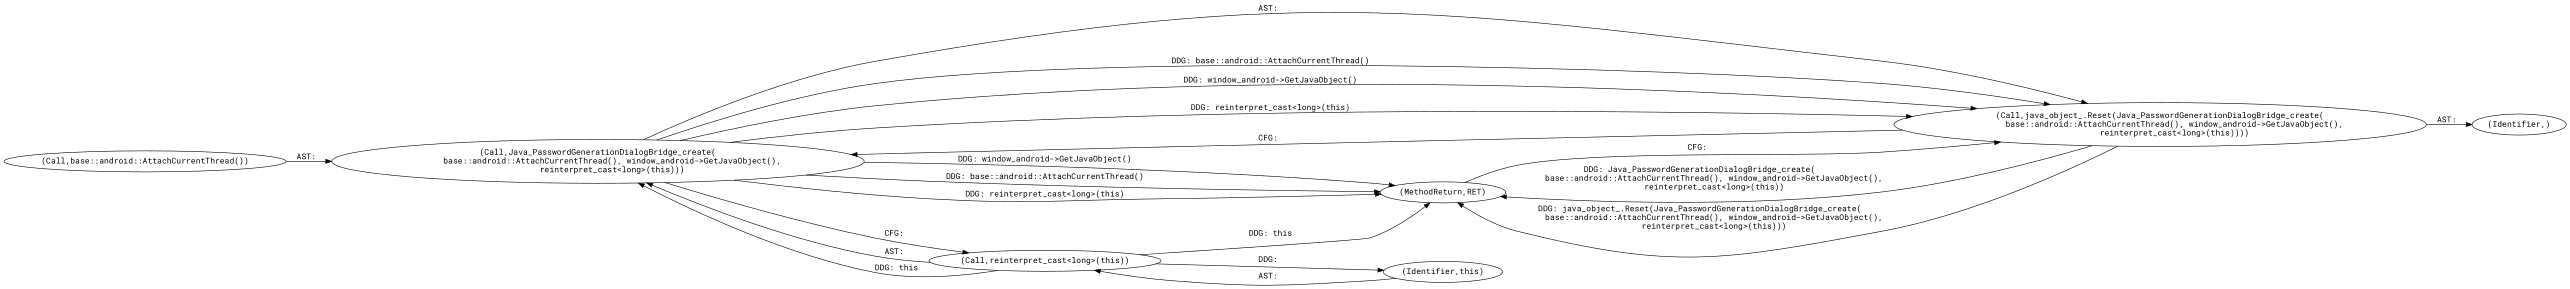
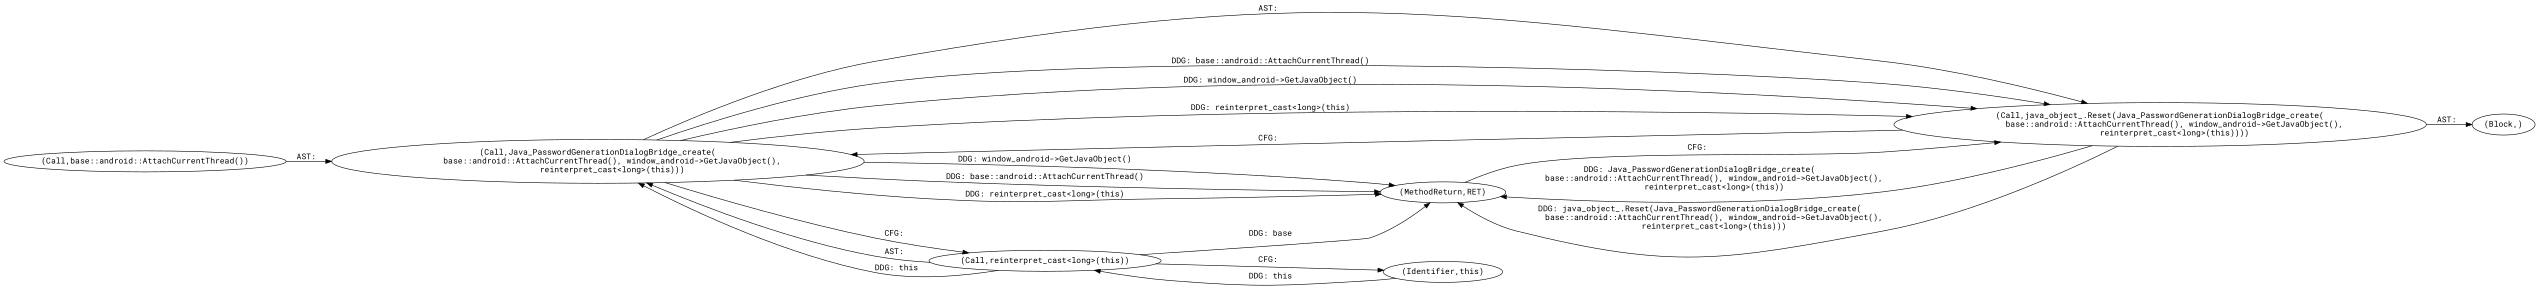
(2519, 125) -> (2504, 125)
(1271, 234) -> (1271, 234)
(1271, 260) -> (1271, 260)
(1271, 276) -> (1271, 276)
